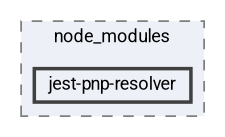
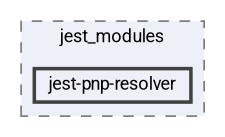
(113, 38) -> (113, 38)
